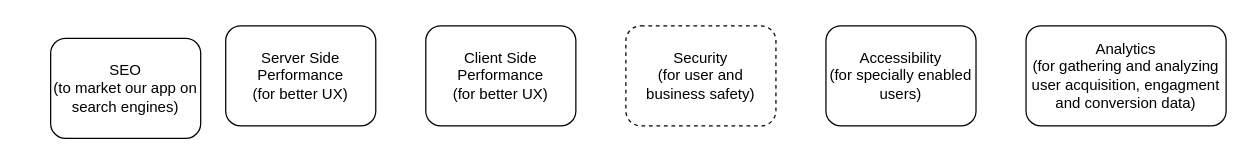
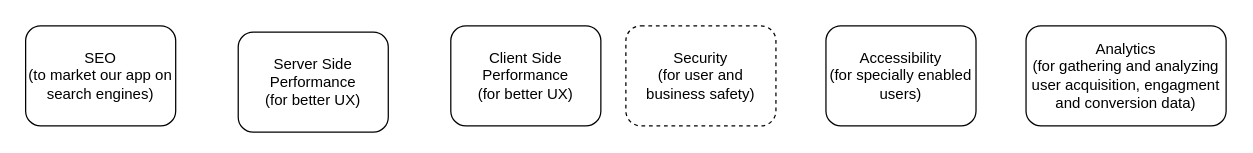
(301, 76) -> (313, 82)
(501, 76) -> (526, 76)
(126, 88) -> (101, 76)
